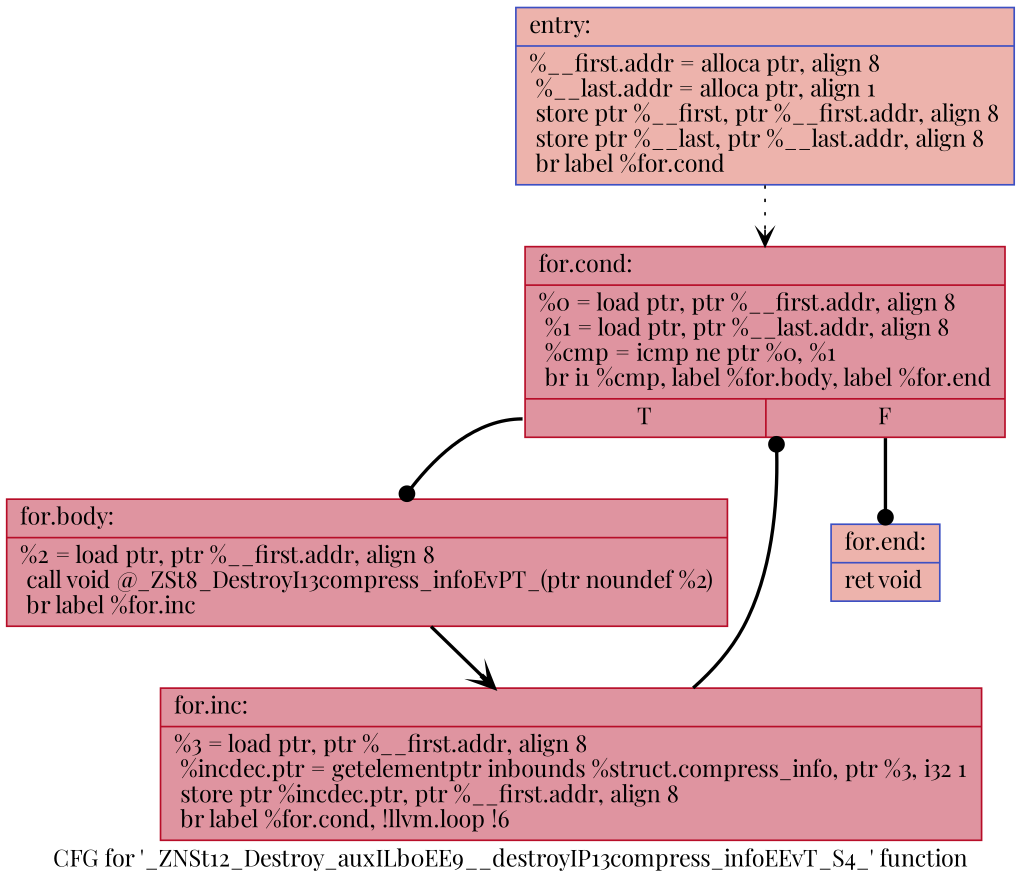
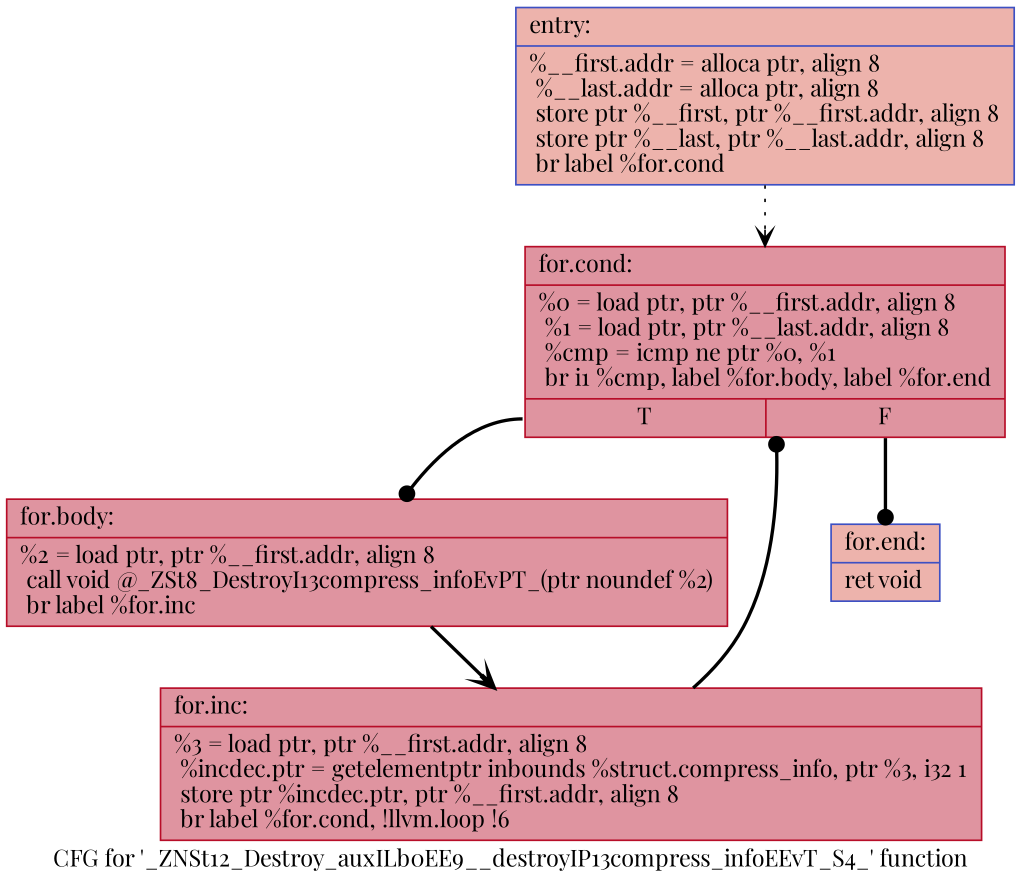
(703, 89) -> (705, 89)
